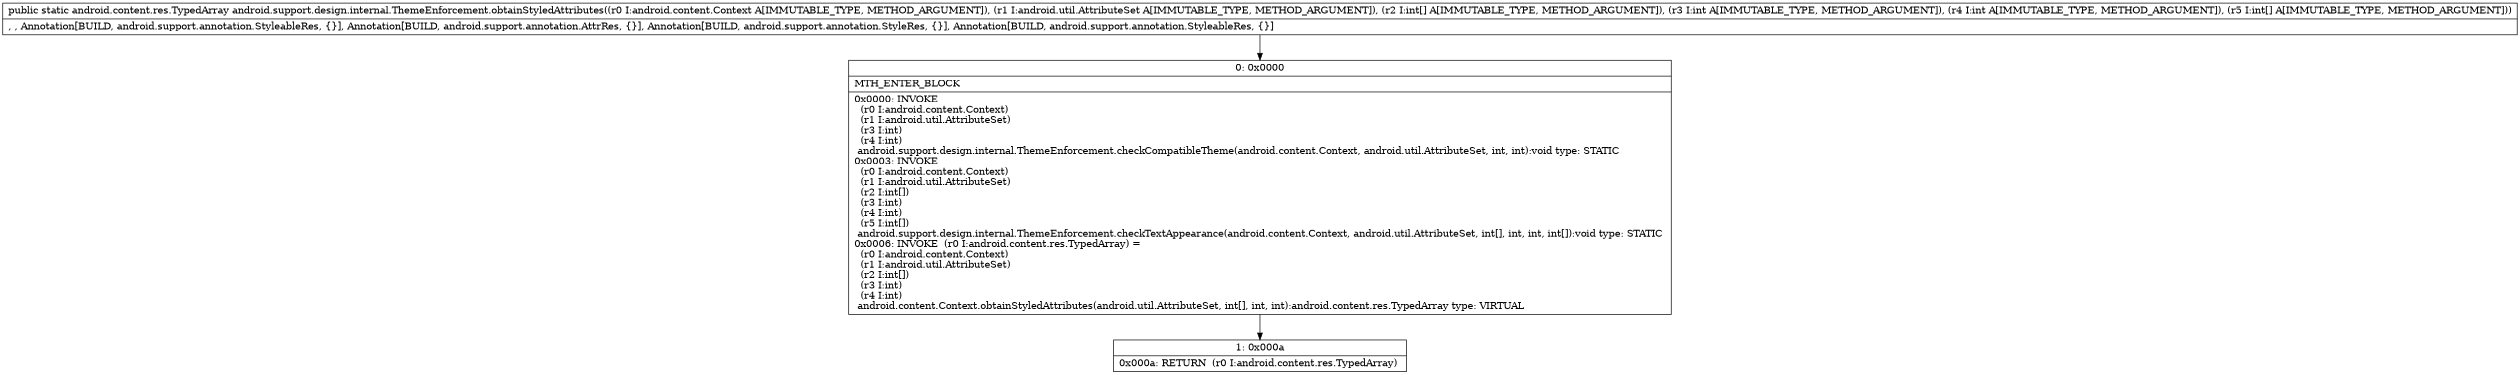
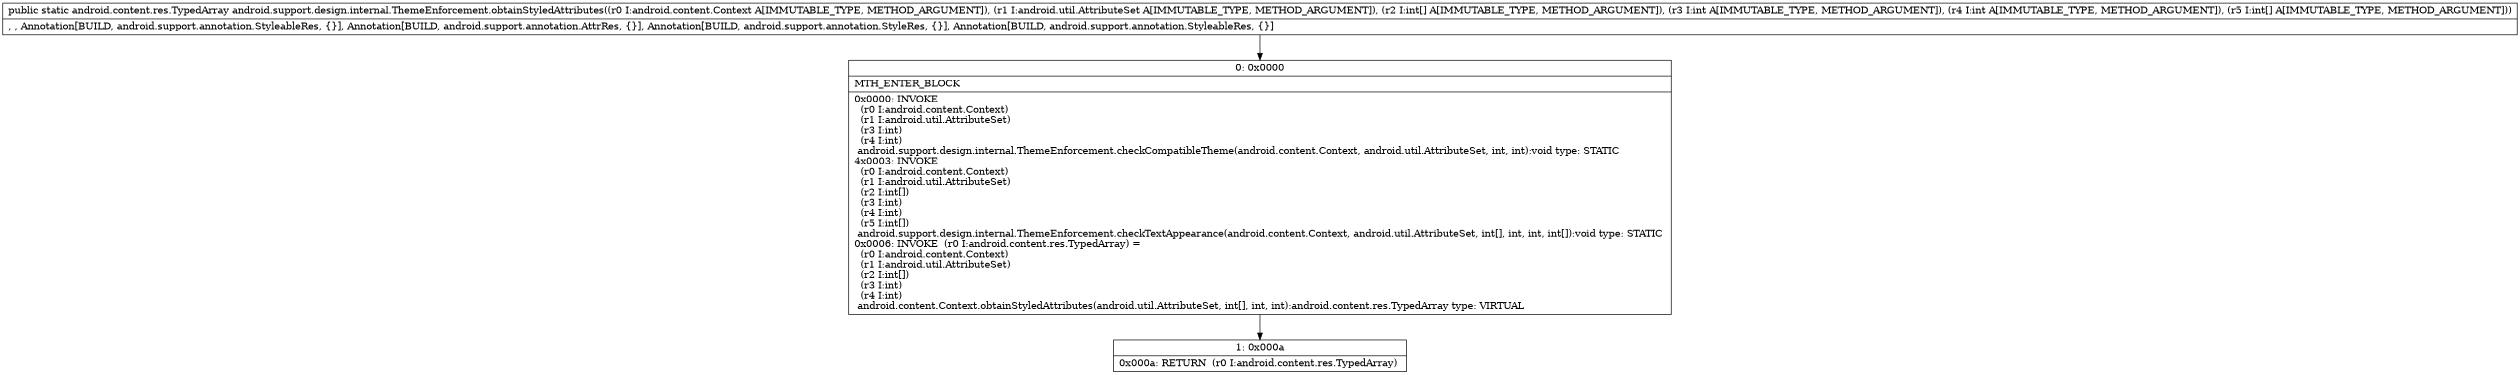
(899, 162) -> (899, 162)
